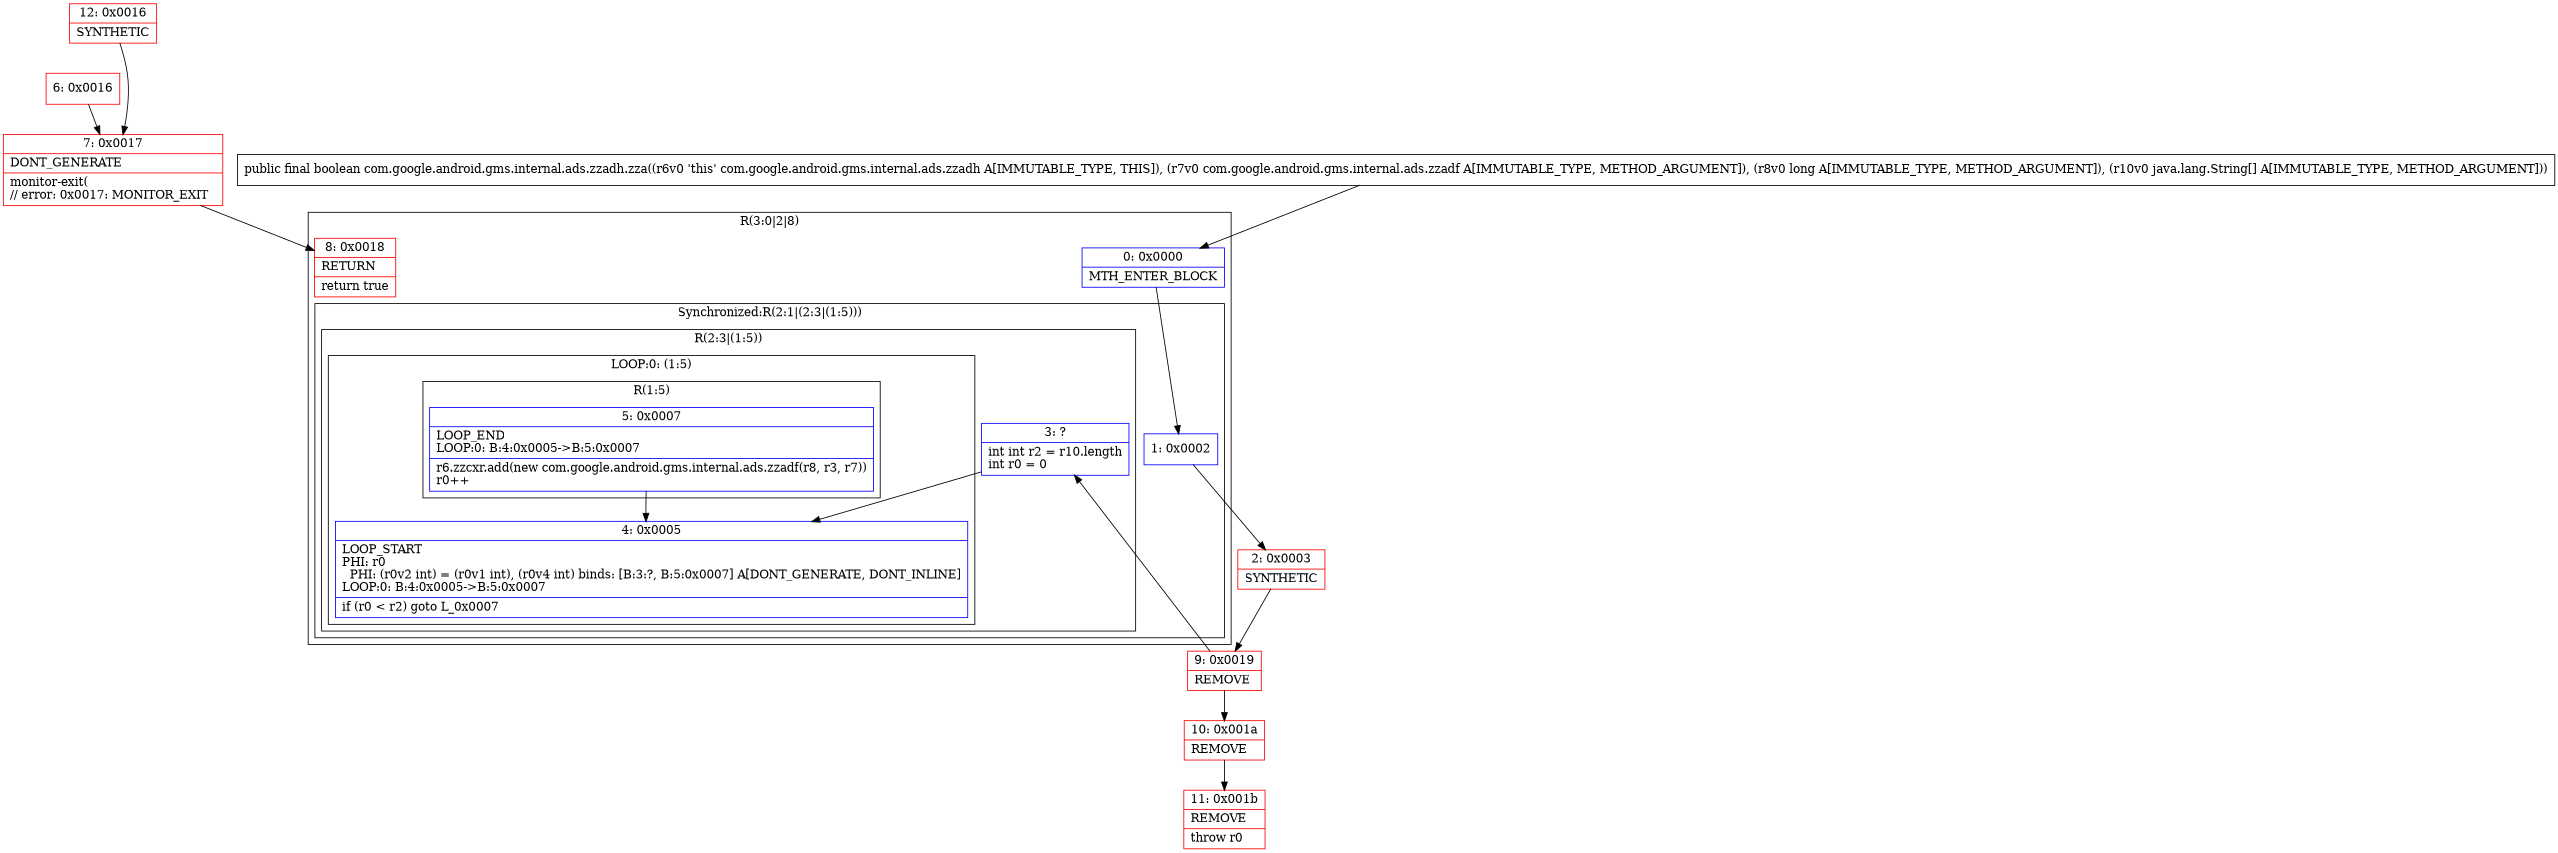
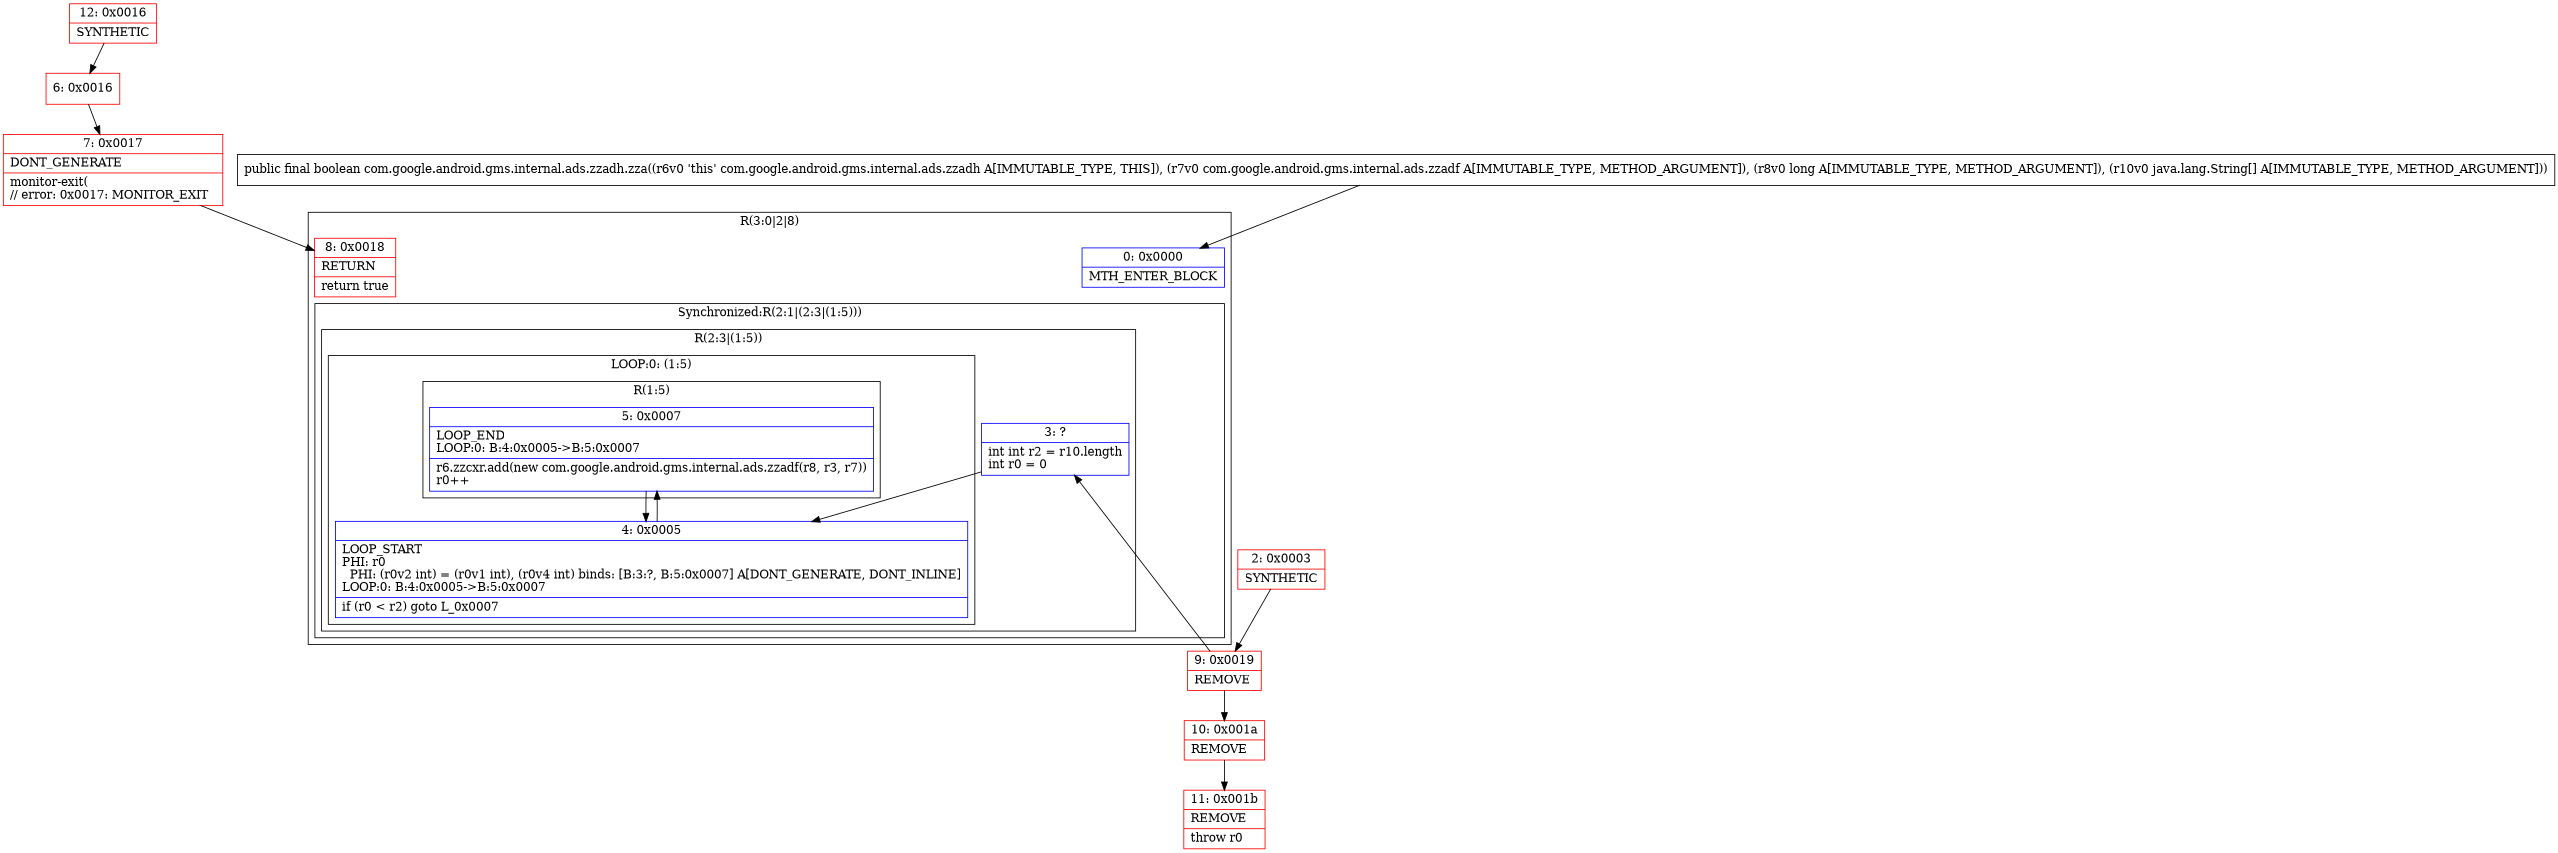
(128, 84) -> (99, 54)
(1181, 449) -> none
none -> (657, 511)
